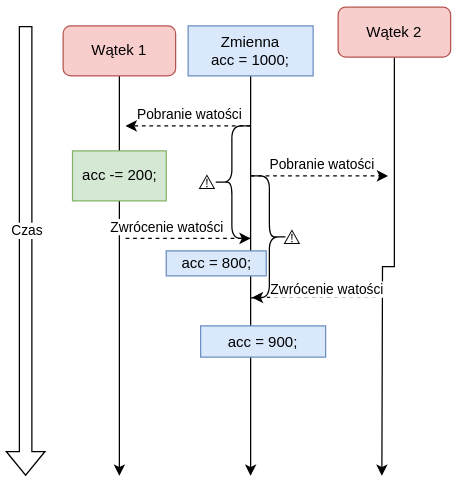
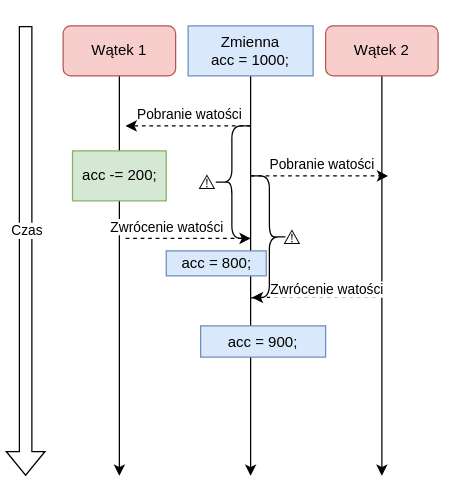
(394, 32) -> (382, 51)
